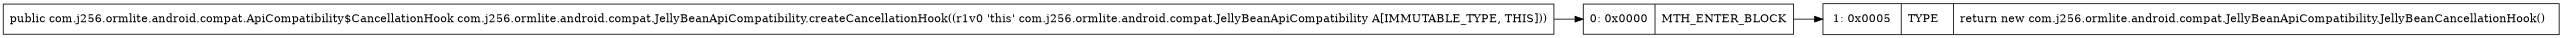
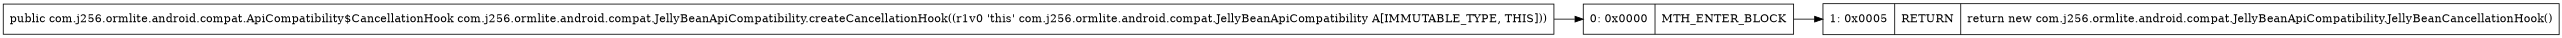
(1924, 19) -> (1928, 19)
